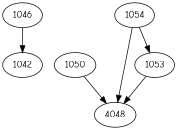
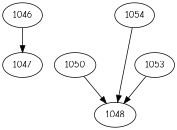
(143, 37) -> none
(23, 65) -> (23, 65)
(115, 115) -> (115, 115)
